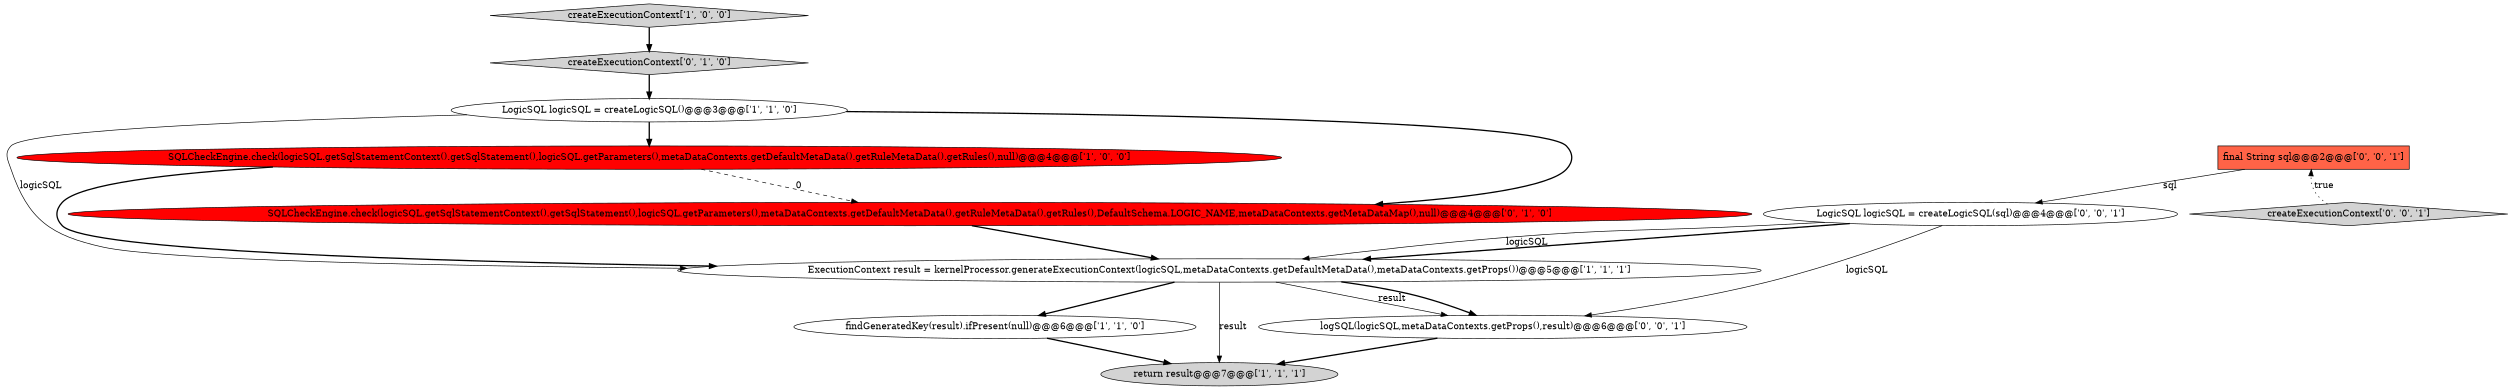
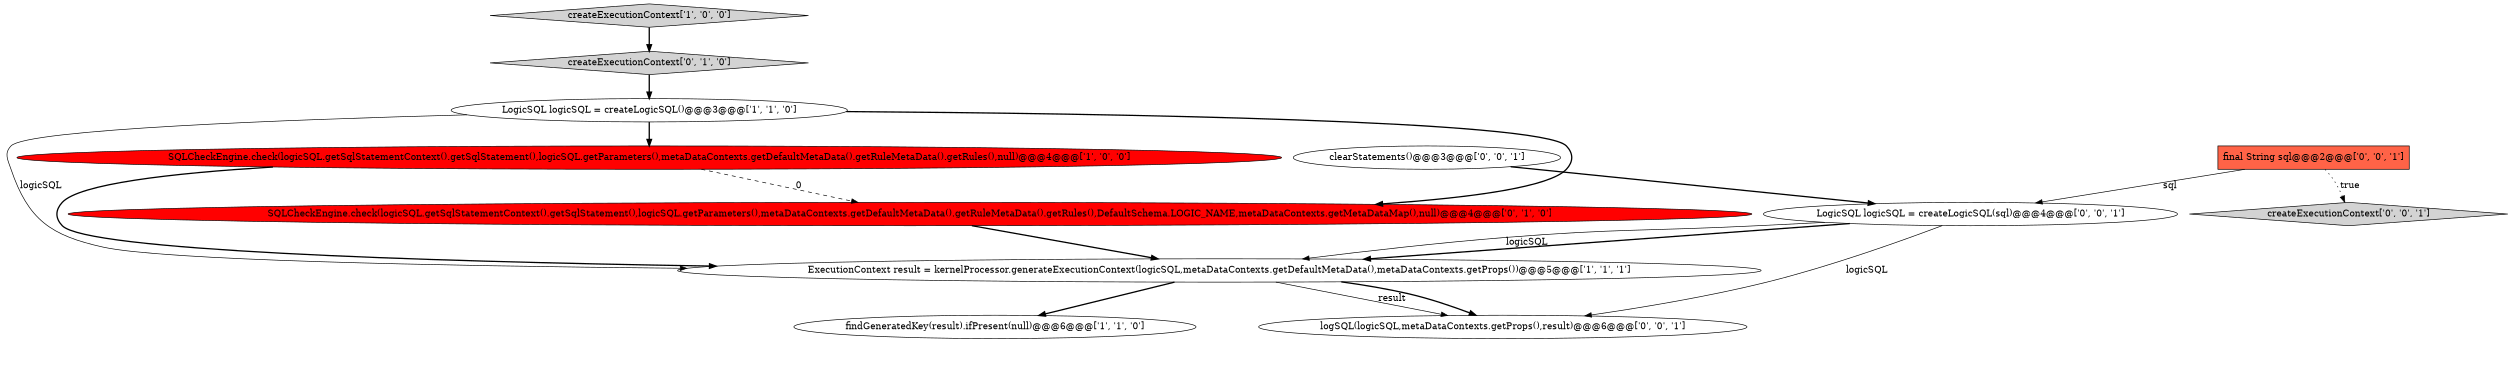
none -> (1427, 158)
(2315, 192) -> (2335, 182)
(1219, 374) -> none
